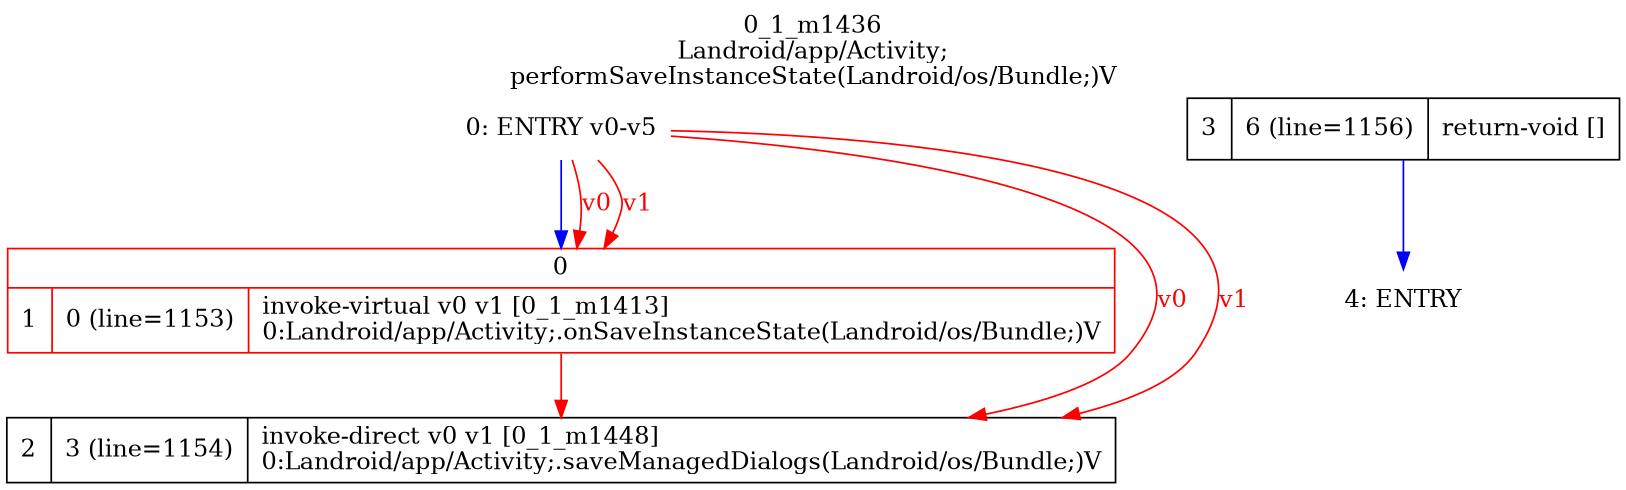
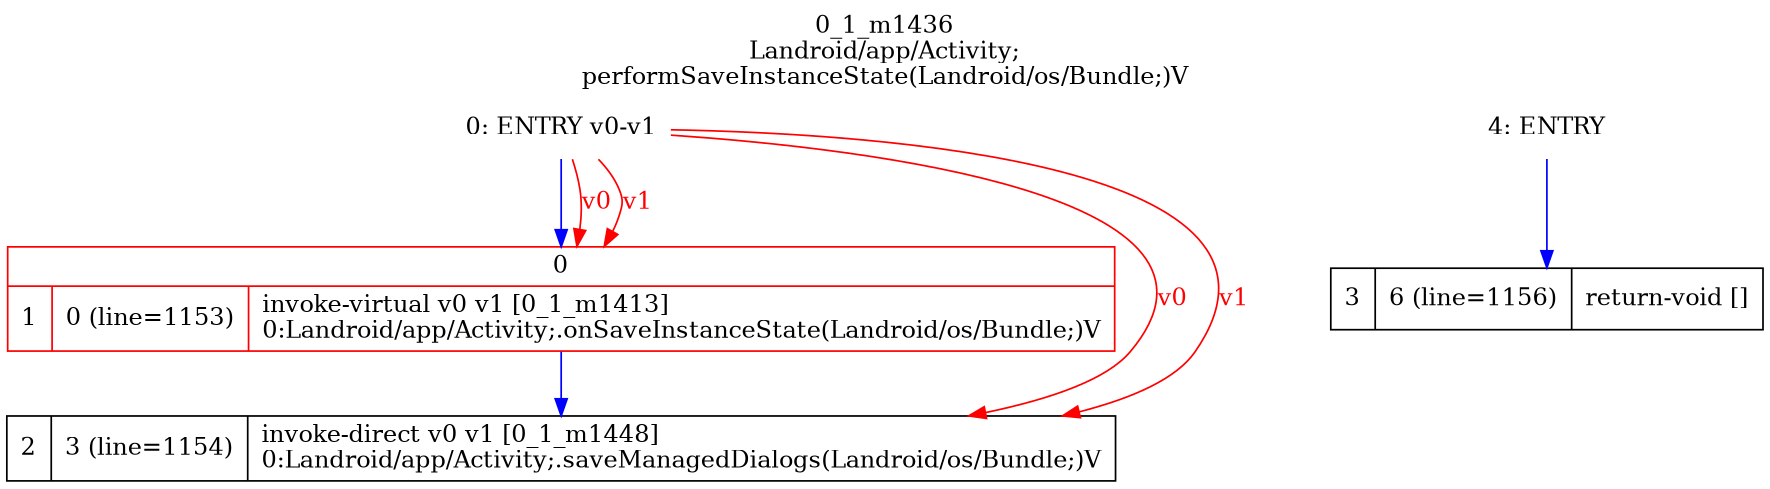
(561, 129) -> (561, 128)
(1403, 206) -> (1547, 205)
(561, 377) -> (561, 375)
